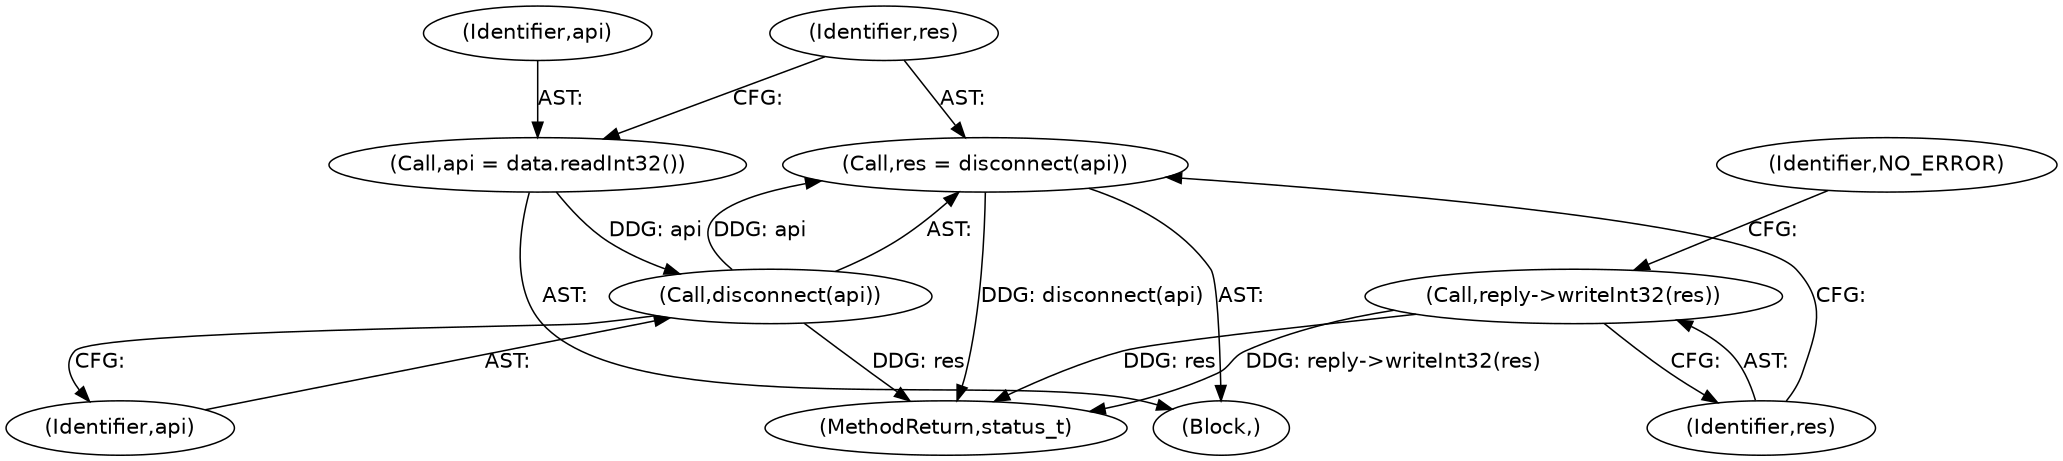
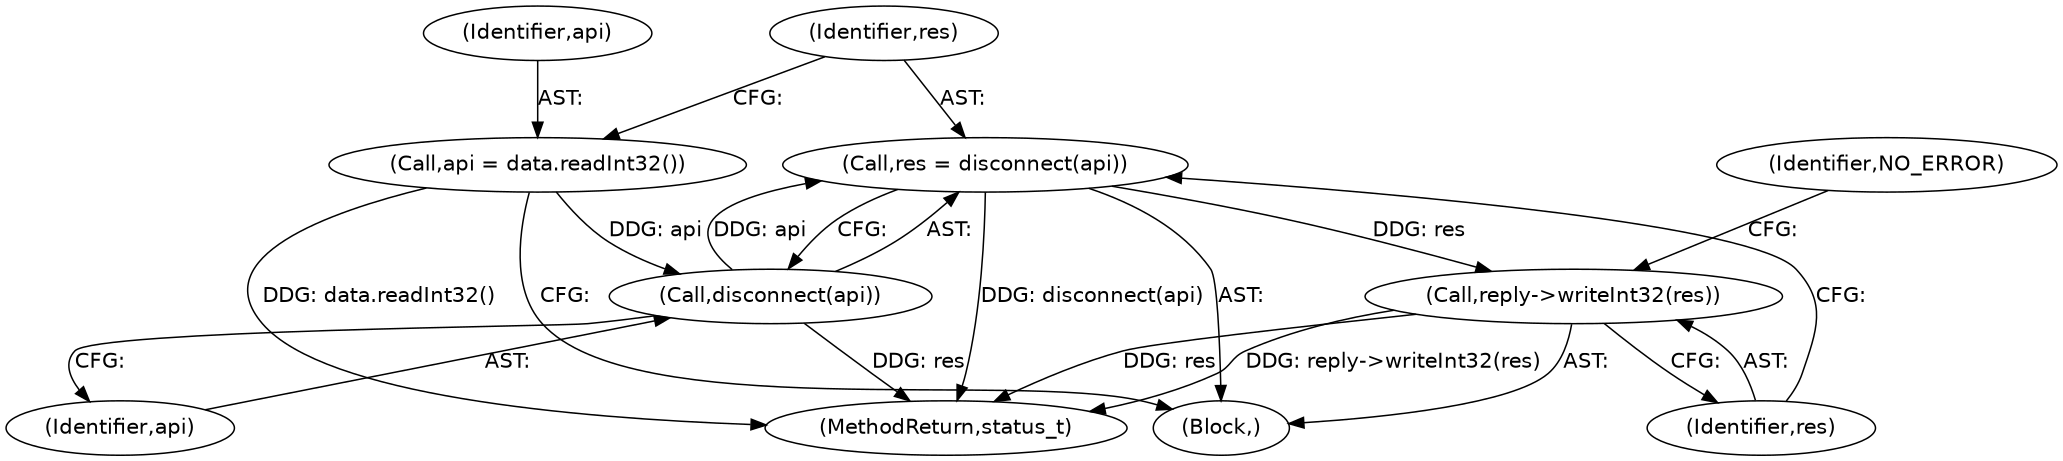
none -> (843, 216)
none -> (1295, 221)
(569, 296) -> (569, 296)
none -> (393, 384)
none -> (1456, 405)
